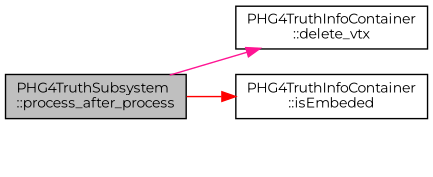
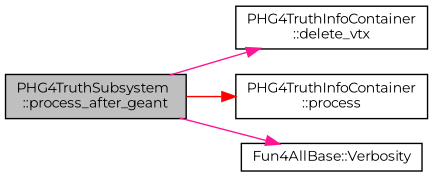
(96, 97) -> (96, 97)
(332, 97) -> (332, 97)
none -> (332, 157)
